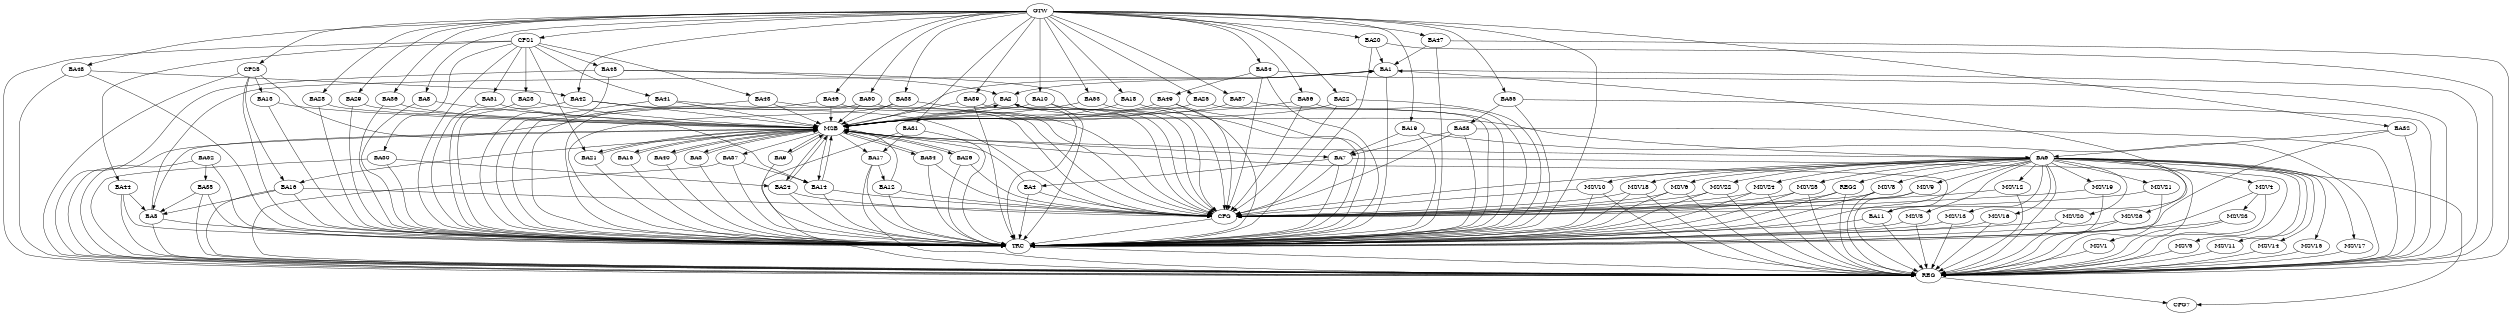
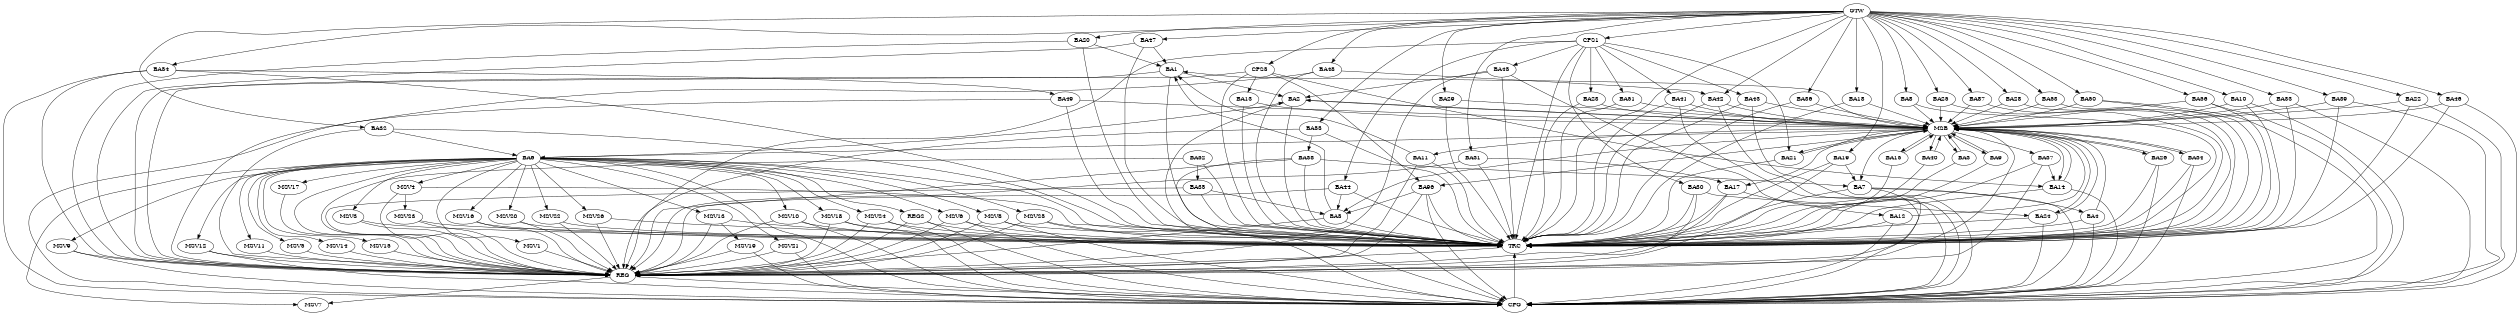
(2069, 171) -> (728, 230)
(289, 187) -> (1426, 187)
(1475, 211) -> (959, 290)
(2182, 305) -> (313, 305)
